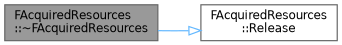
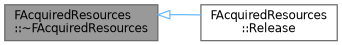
(173, 31) -> (185, 15)
